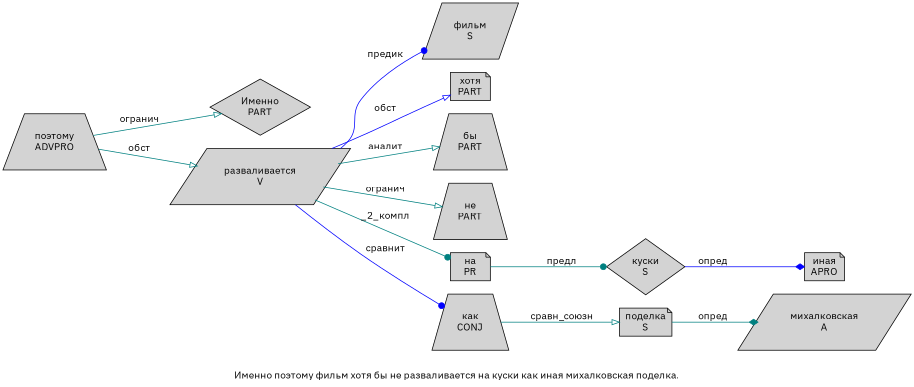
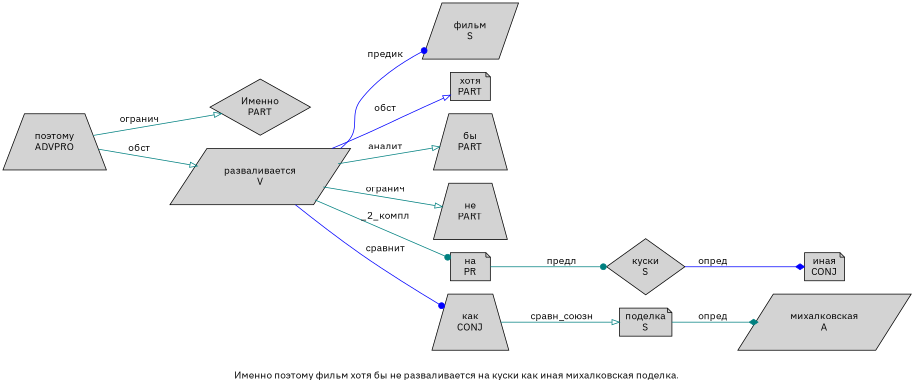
(825, 267) -> (825, 267)
